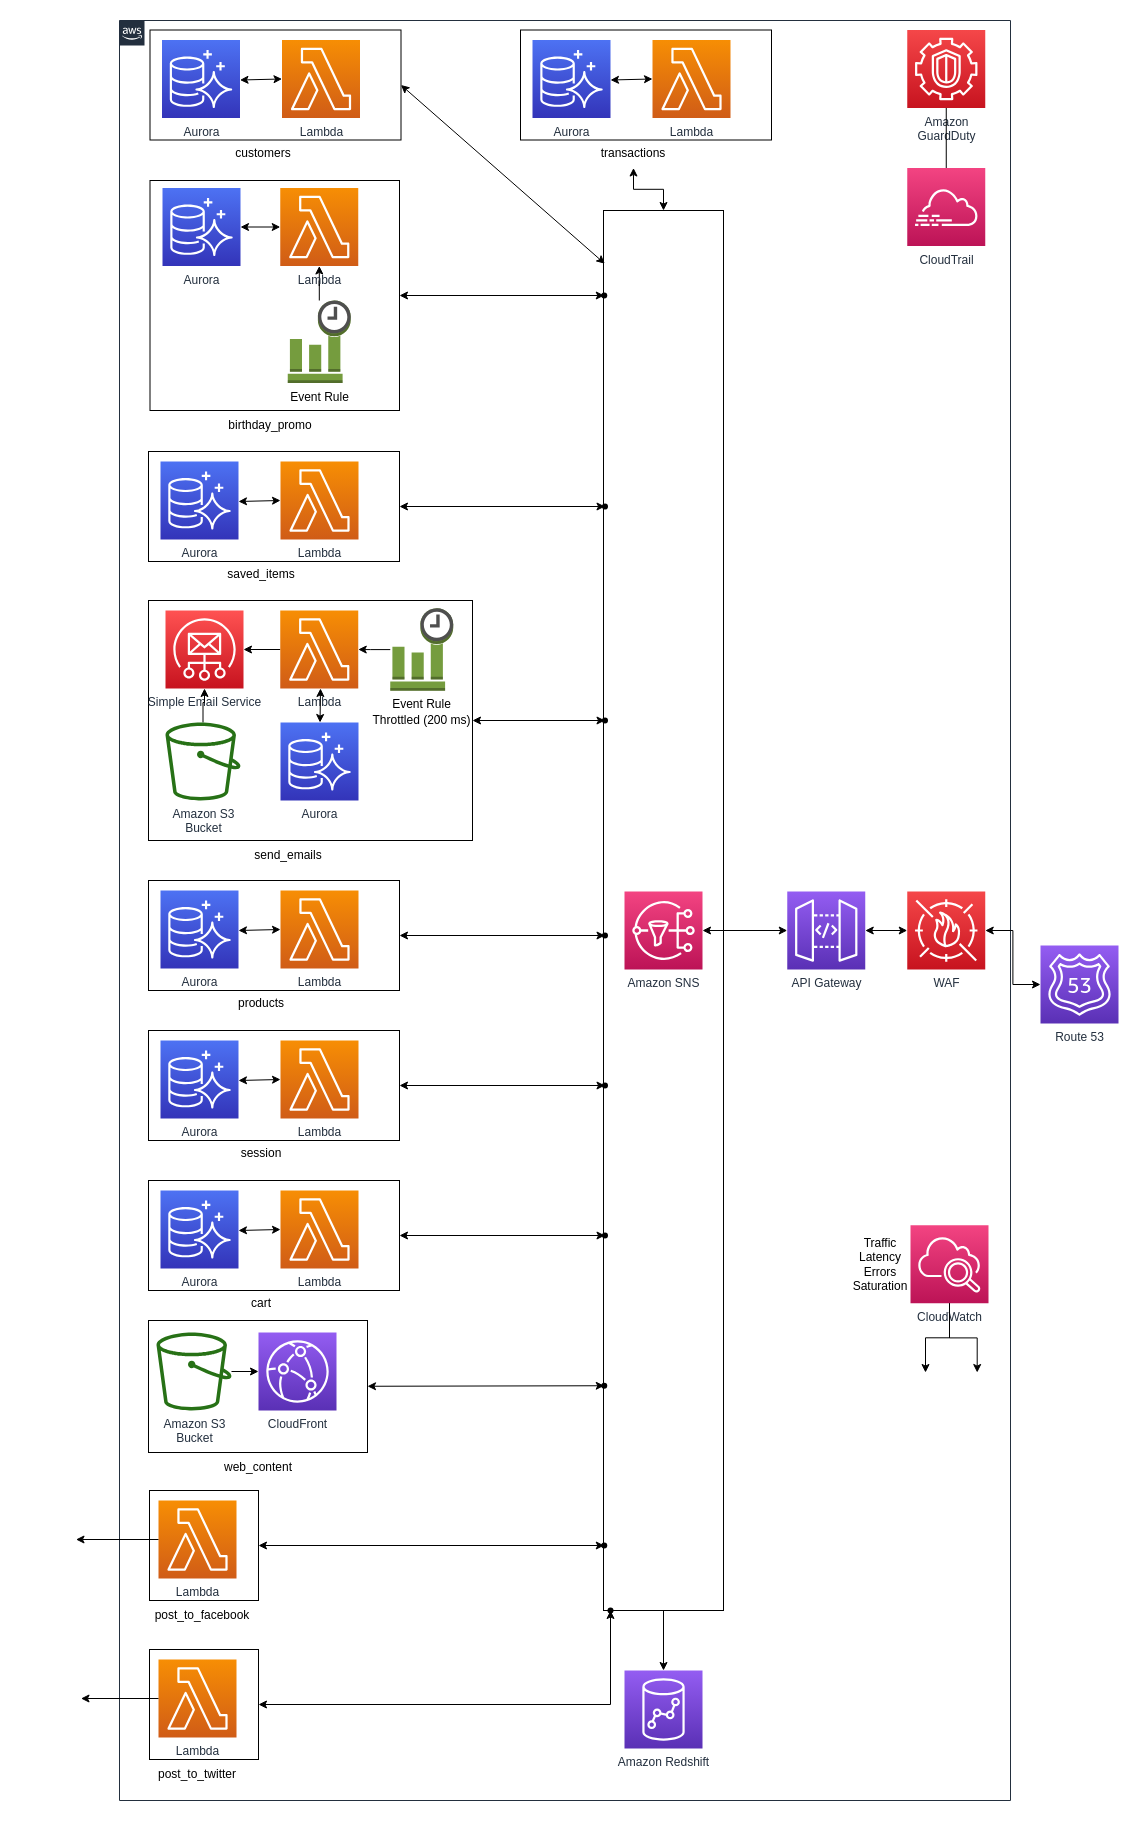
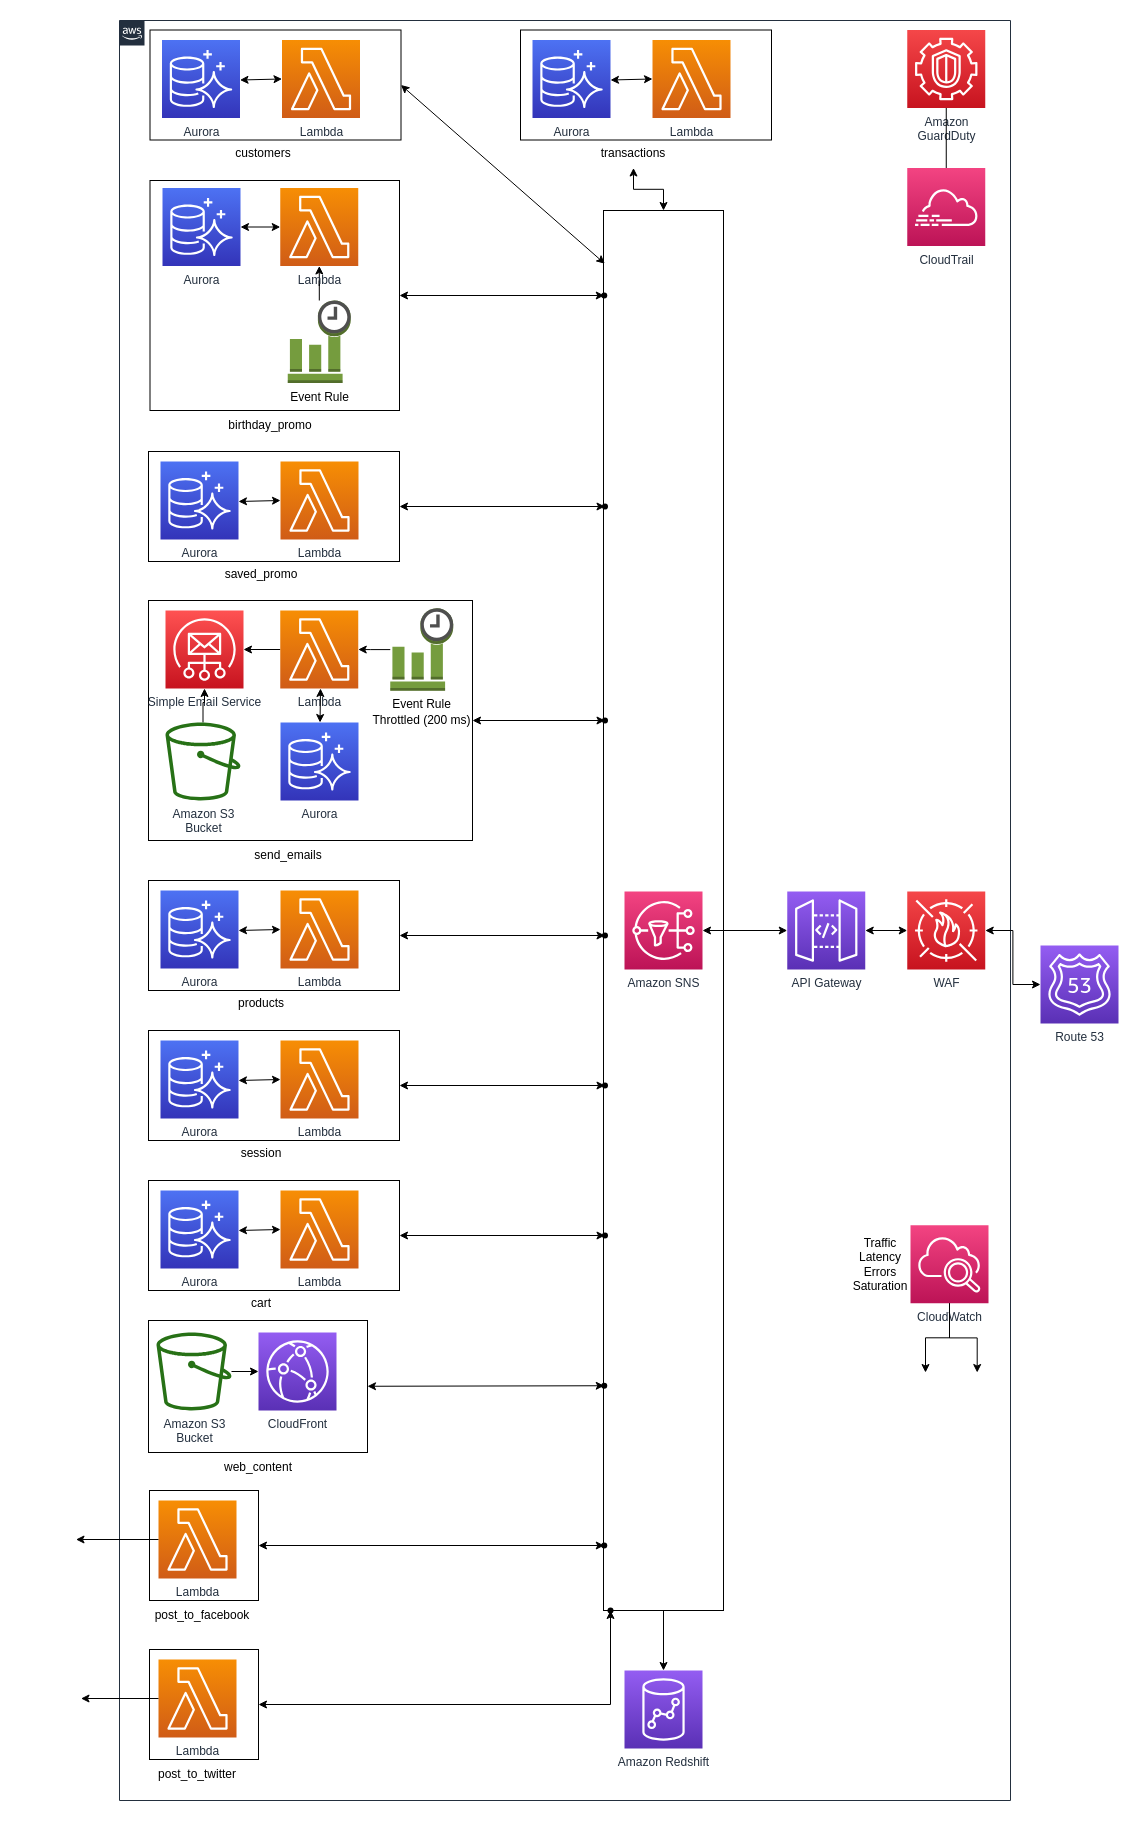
(262, 575) -> (262, 575)
